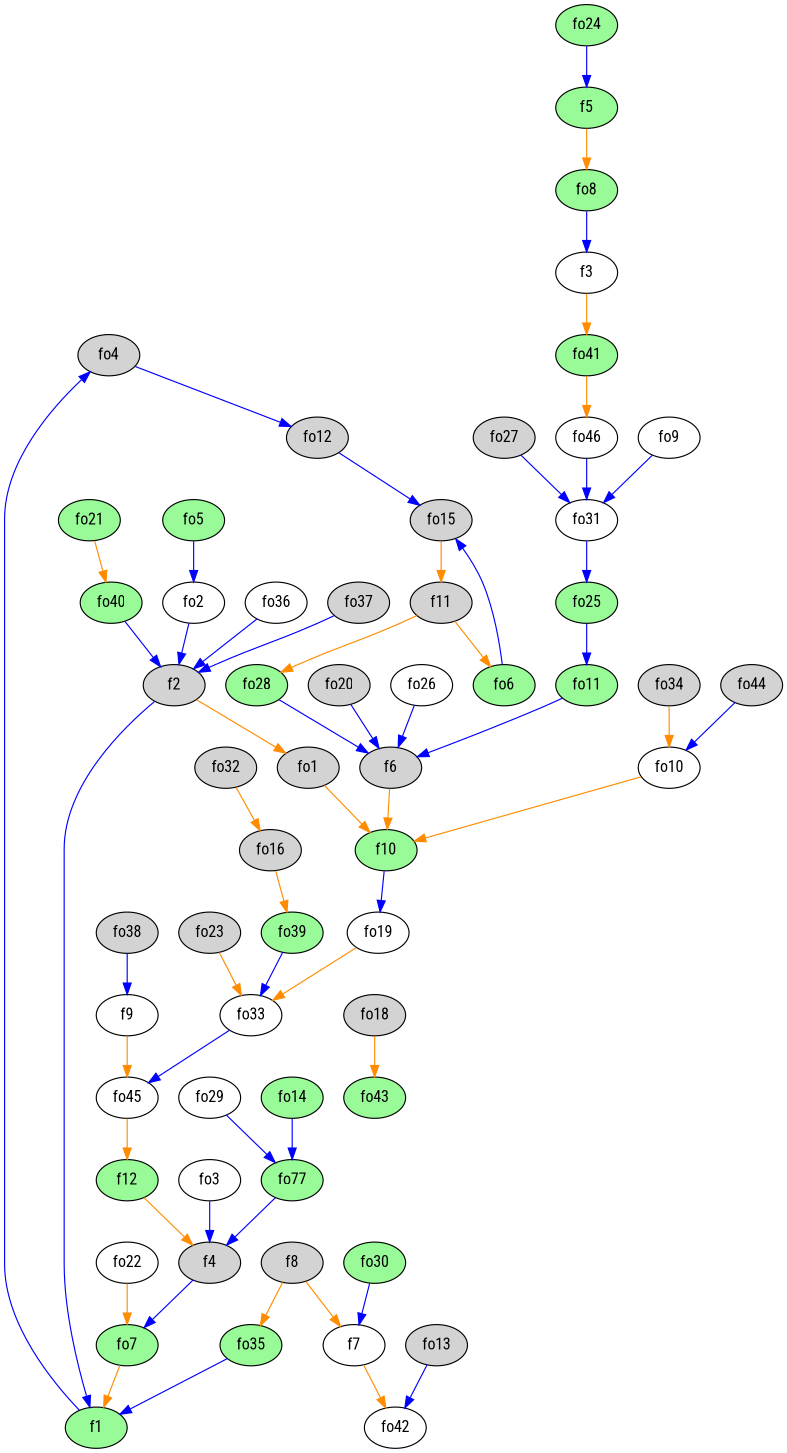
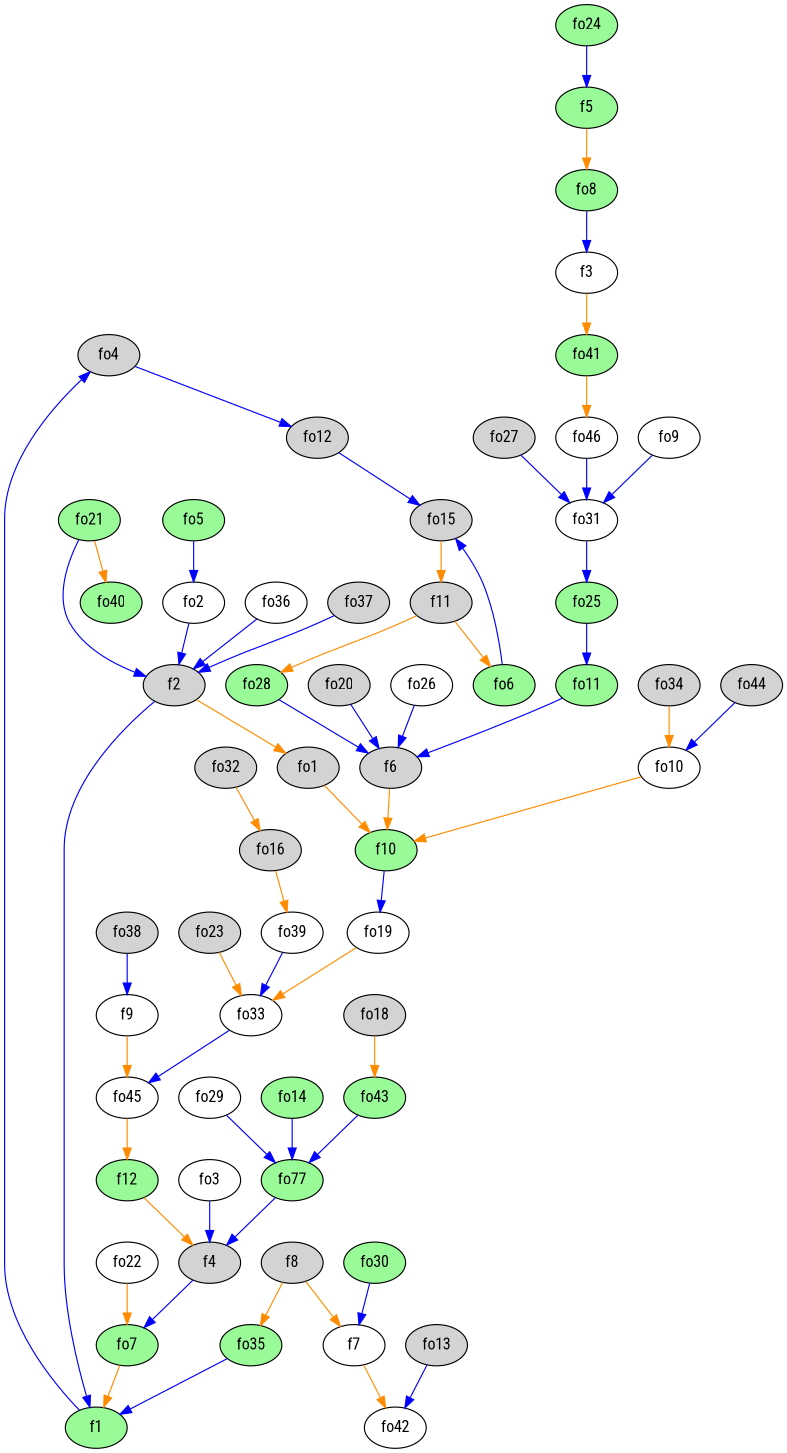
(139, 639) -> (69, 621)
(292, 933) -> (292, 933)
none -> (338, 1135)
